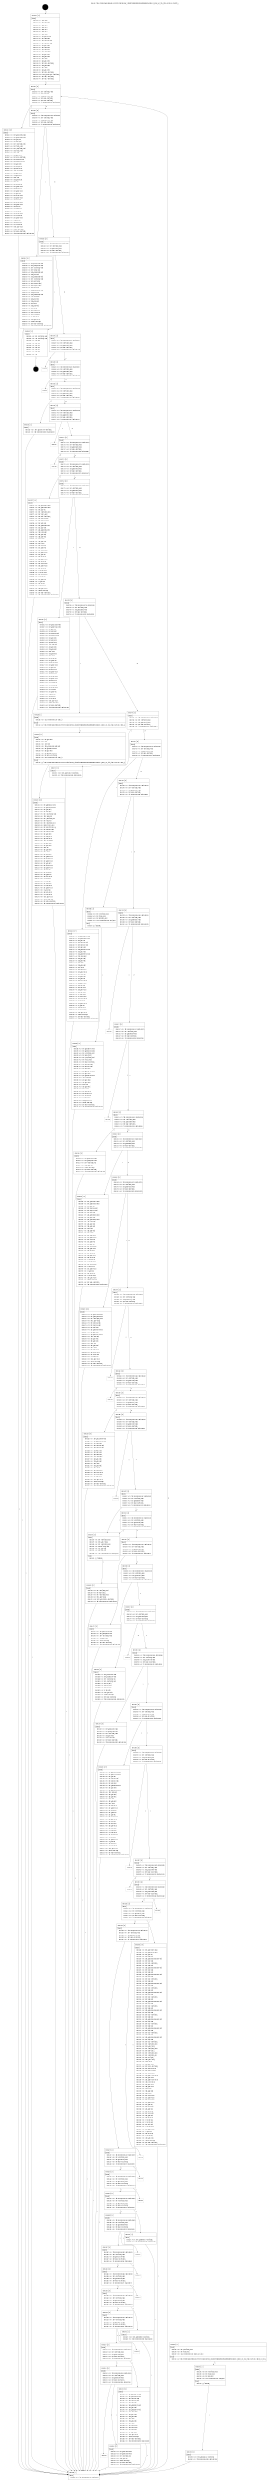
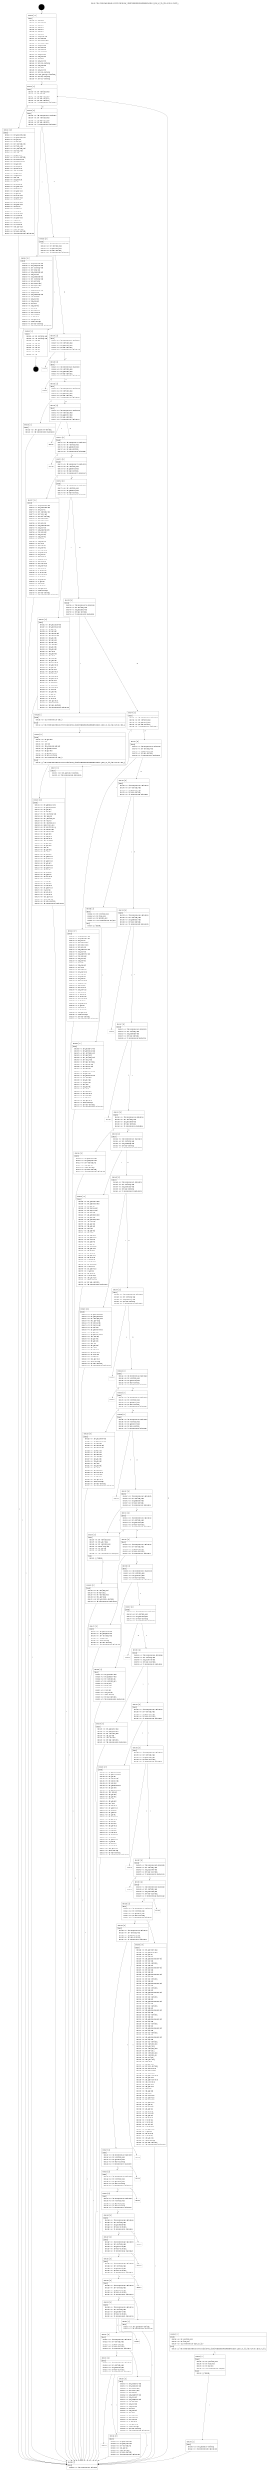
(140, 2238) -> none
